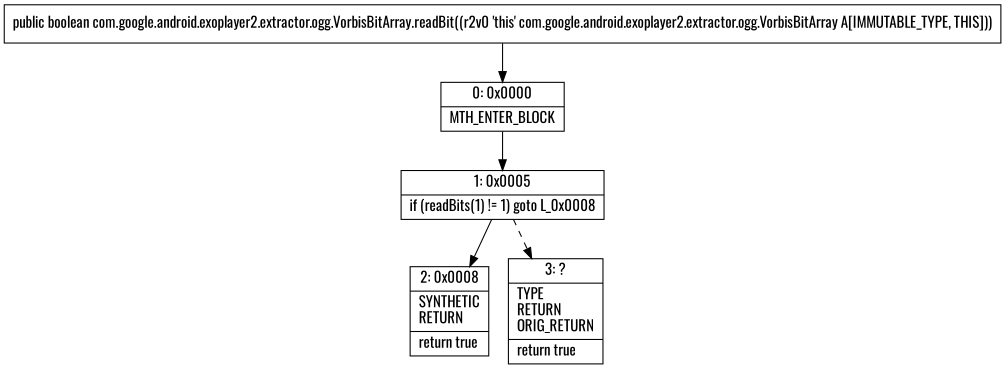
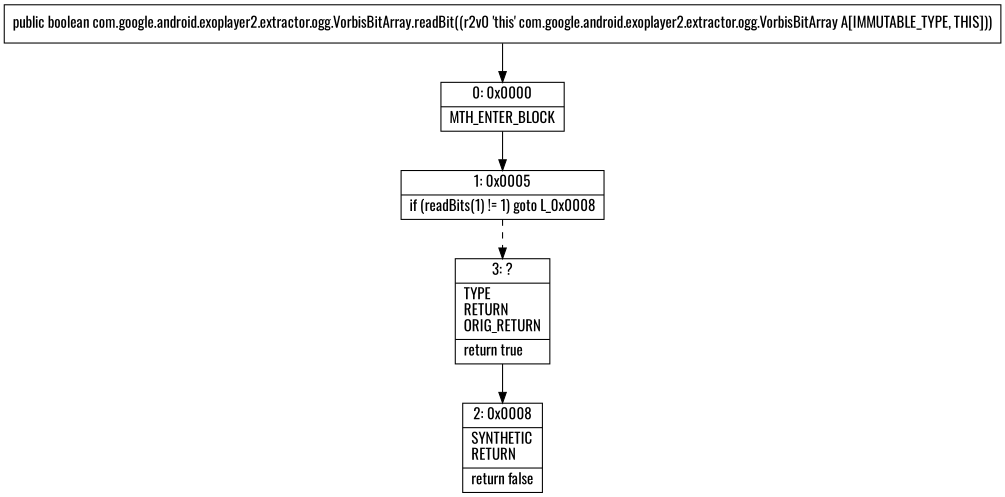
(483, 238) -> (503, 378)
(448, 343) -> (503, 480)
